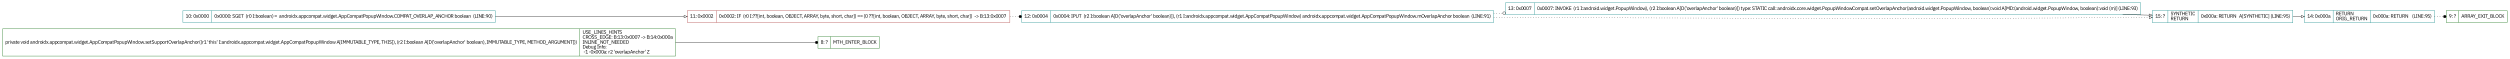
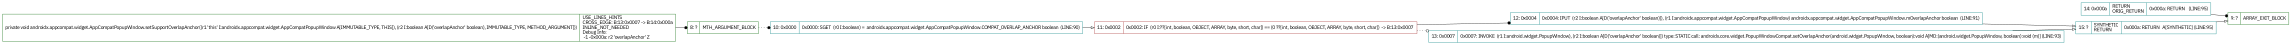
(1498, 13) -> (1422, 31)
(1014, 17) -> (1462, 24)
(2297, 17) -> (2220, 22)
(2439, 17) -> (2218, 15)
(1821, 18) -> (2027, 25)
none -> (763, 28)
(855, 42) -> (729, 28)
